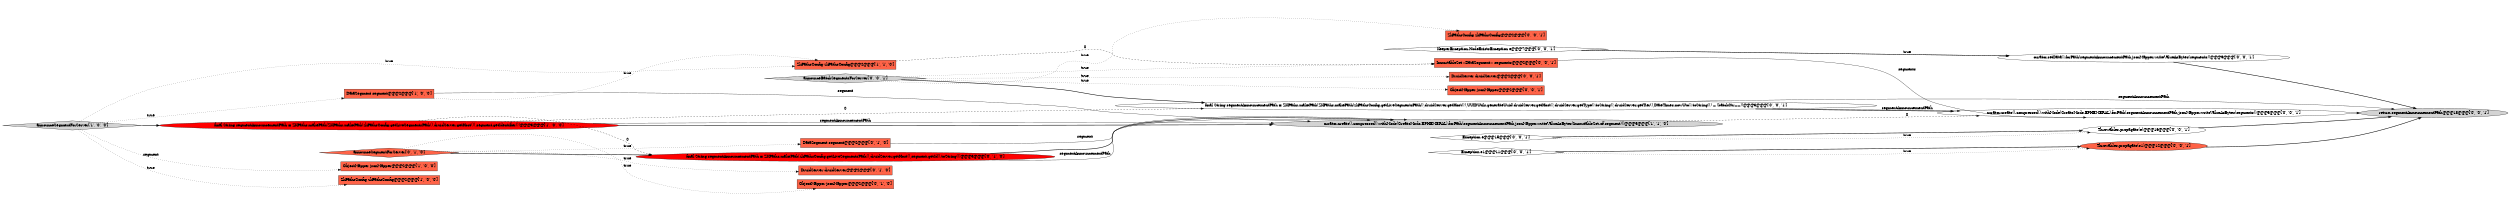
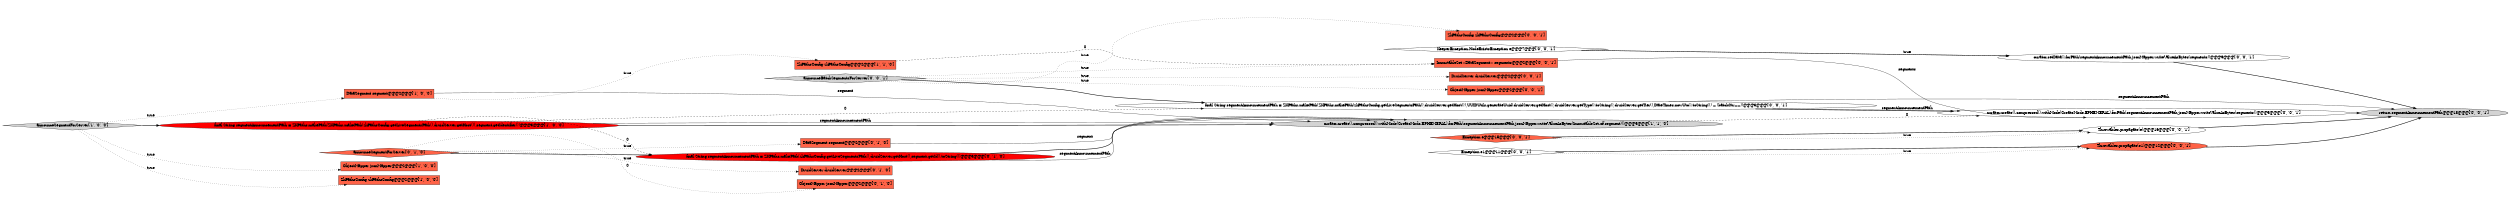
(431, 67) -> none
(1496, 138) -> (1496, 138)
(151, 155) -> (151, 155)
(627, 166) -> (627, 166)
